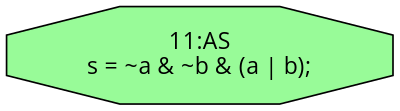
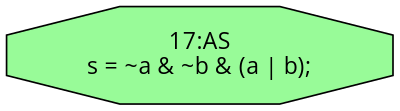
(200, 55) -> (200, 55)
